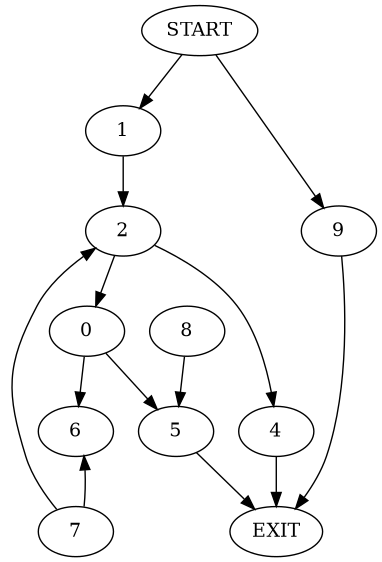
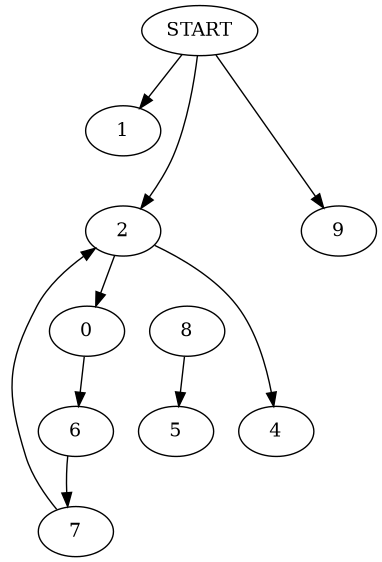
(123, 174) -> (183, 130)
(127, 376) -> none
(85, 488) -> (67, 474)
(276, 532) -> none
